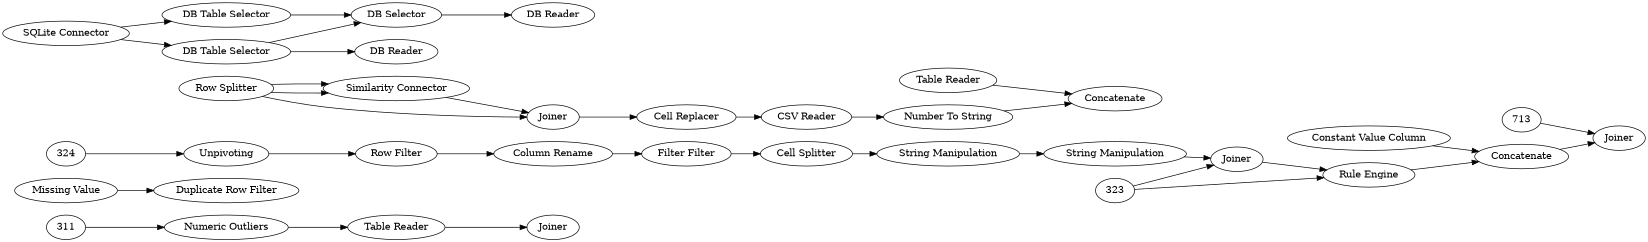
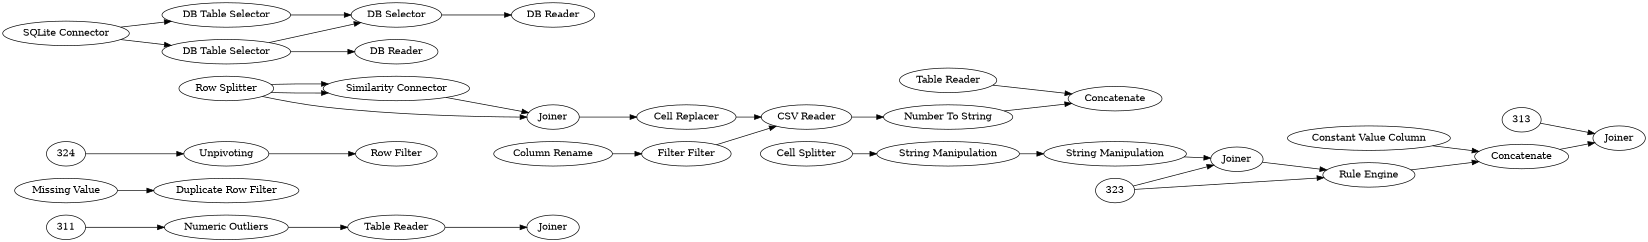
(1522, 120) -> (1522, 120)
(462, 154) -> none
(742, 154) -> (743, 136)
